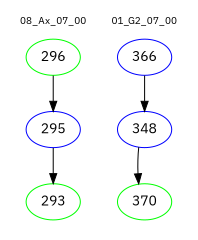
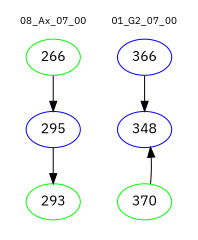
(53, 57) -> (53, 57)
(138, 160) -> (151, 171)
